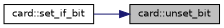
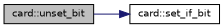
(107, 14) -> (107, 14)
